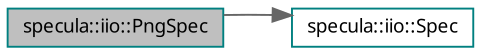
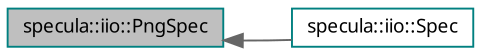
(248, 15) -> (267, 40)
